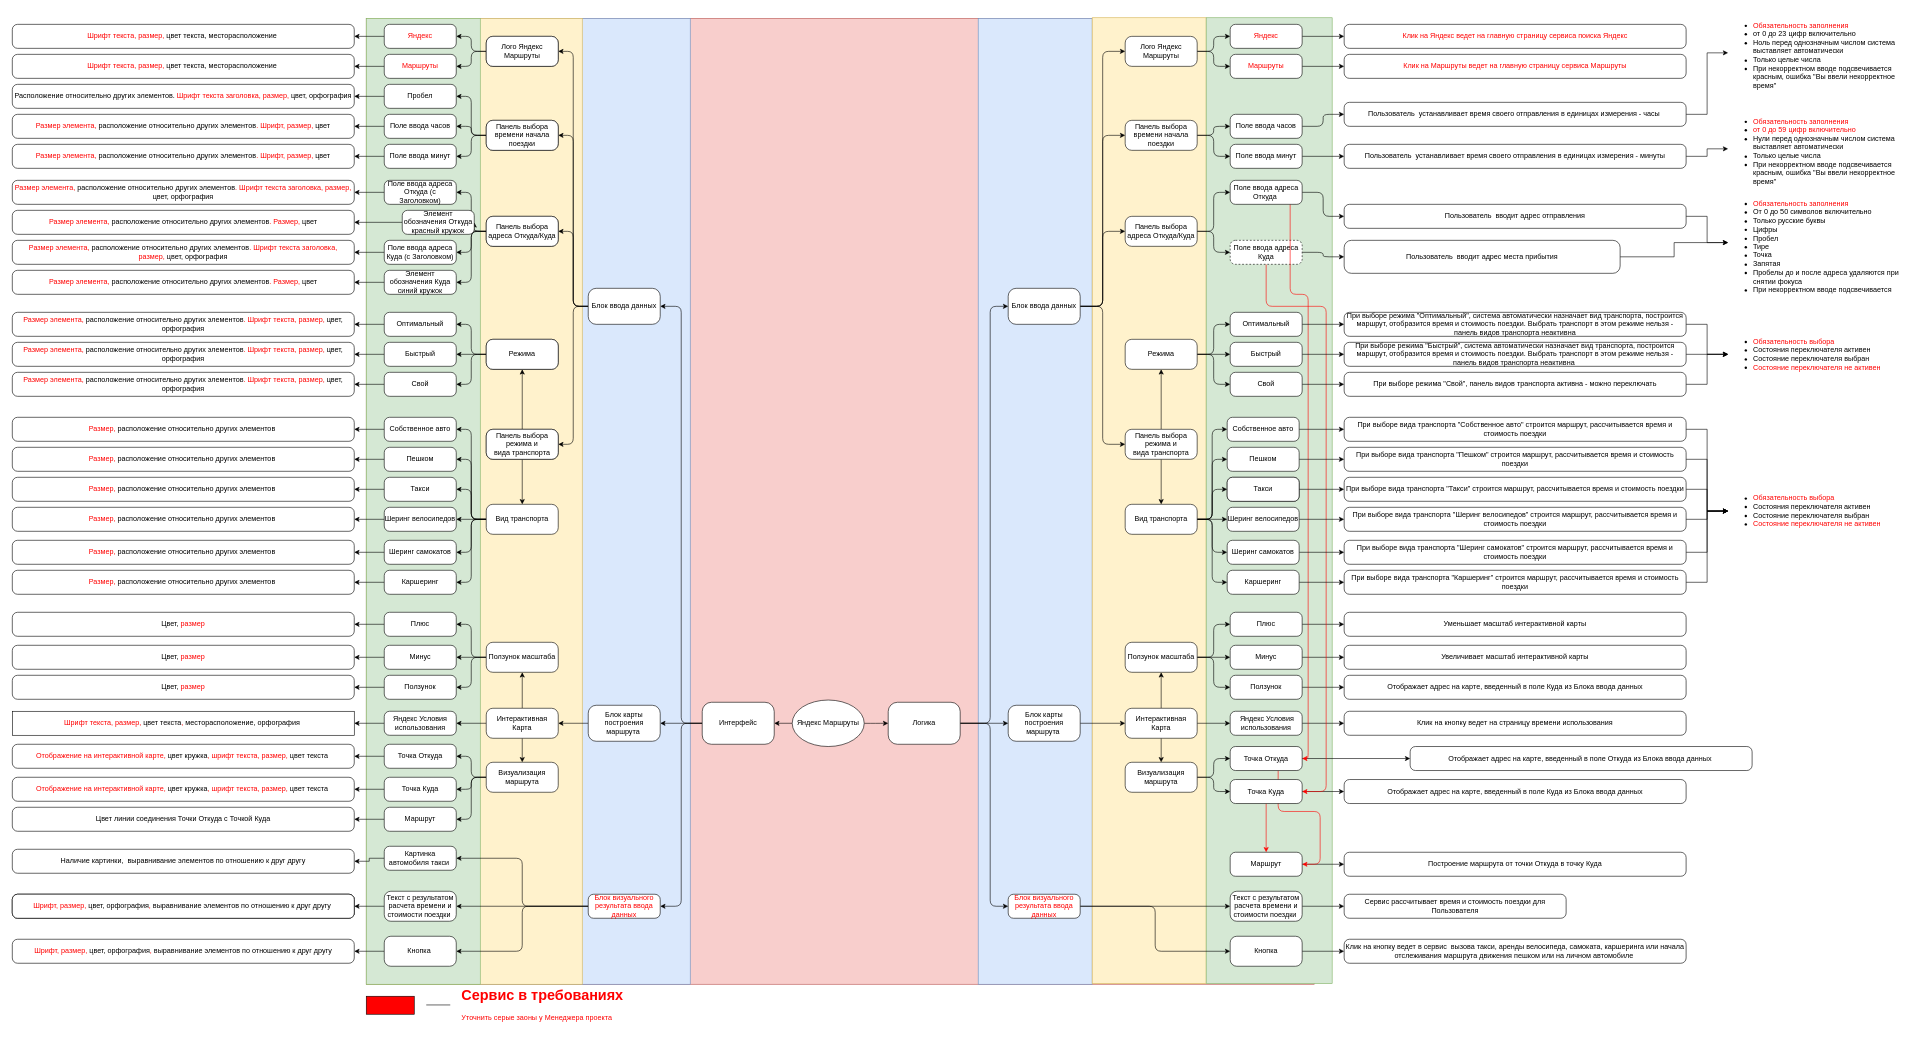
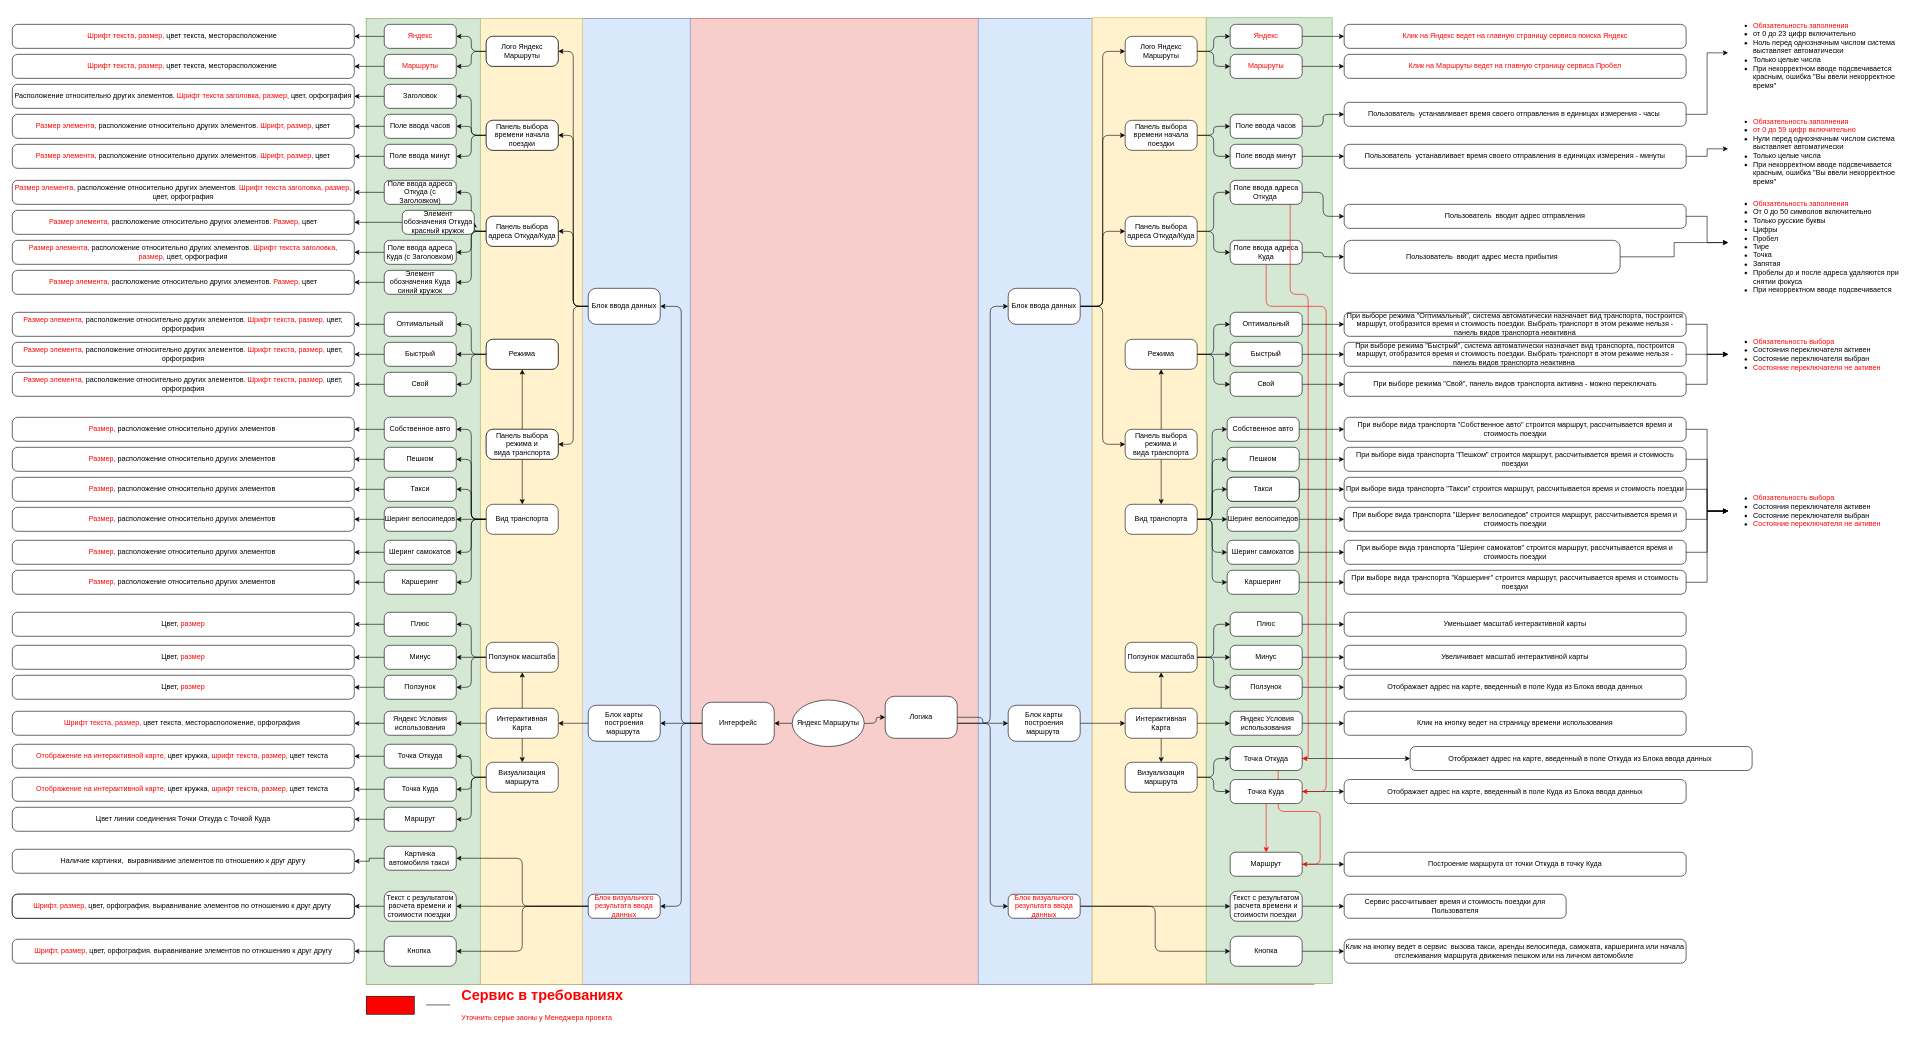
(1515, 66) -> (1515, 66)
(420, 96) -> (420, 96)
(1266, 252) -> (1266, 252)
(183, 723) -> (183, 723)
(924, 723) -> (921, 717)
